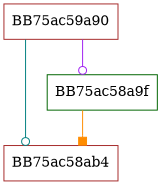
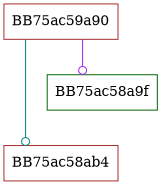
(83, 123) -> none
